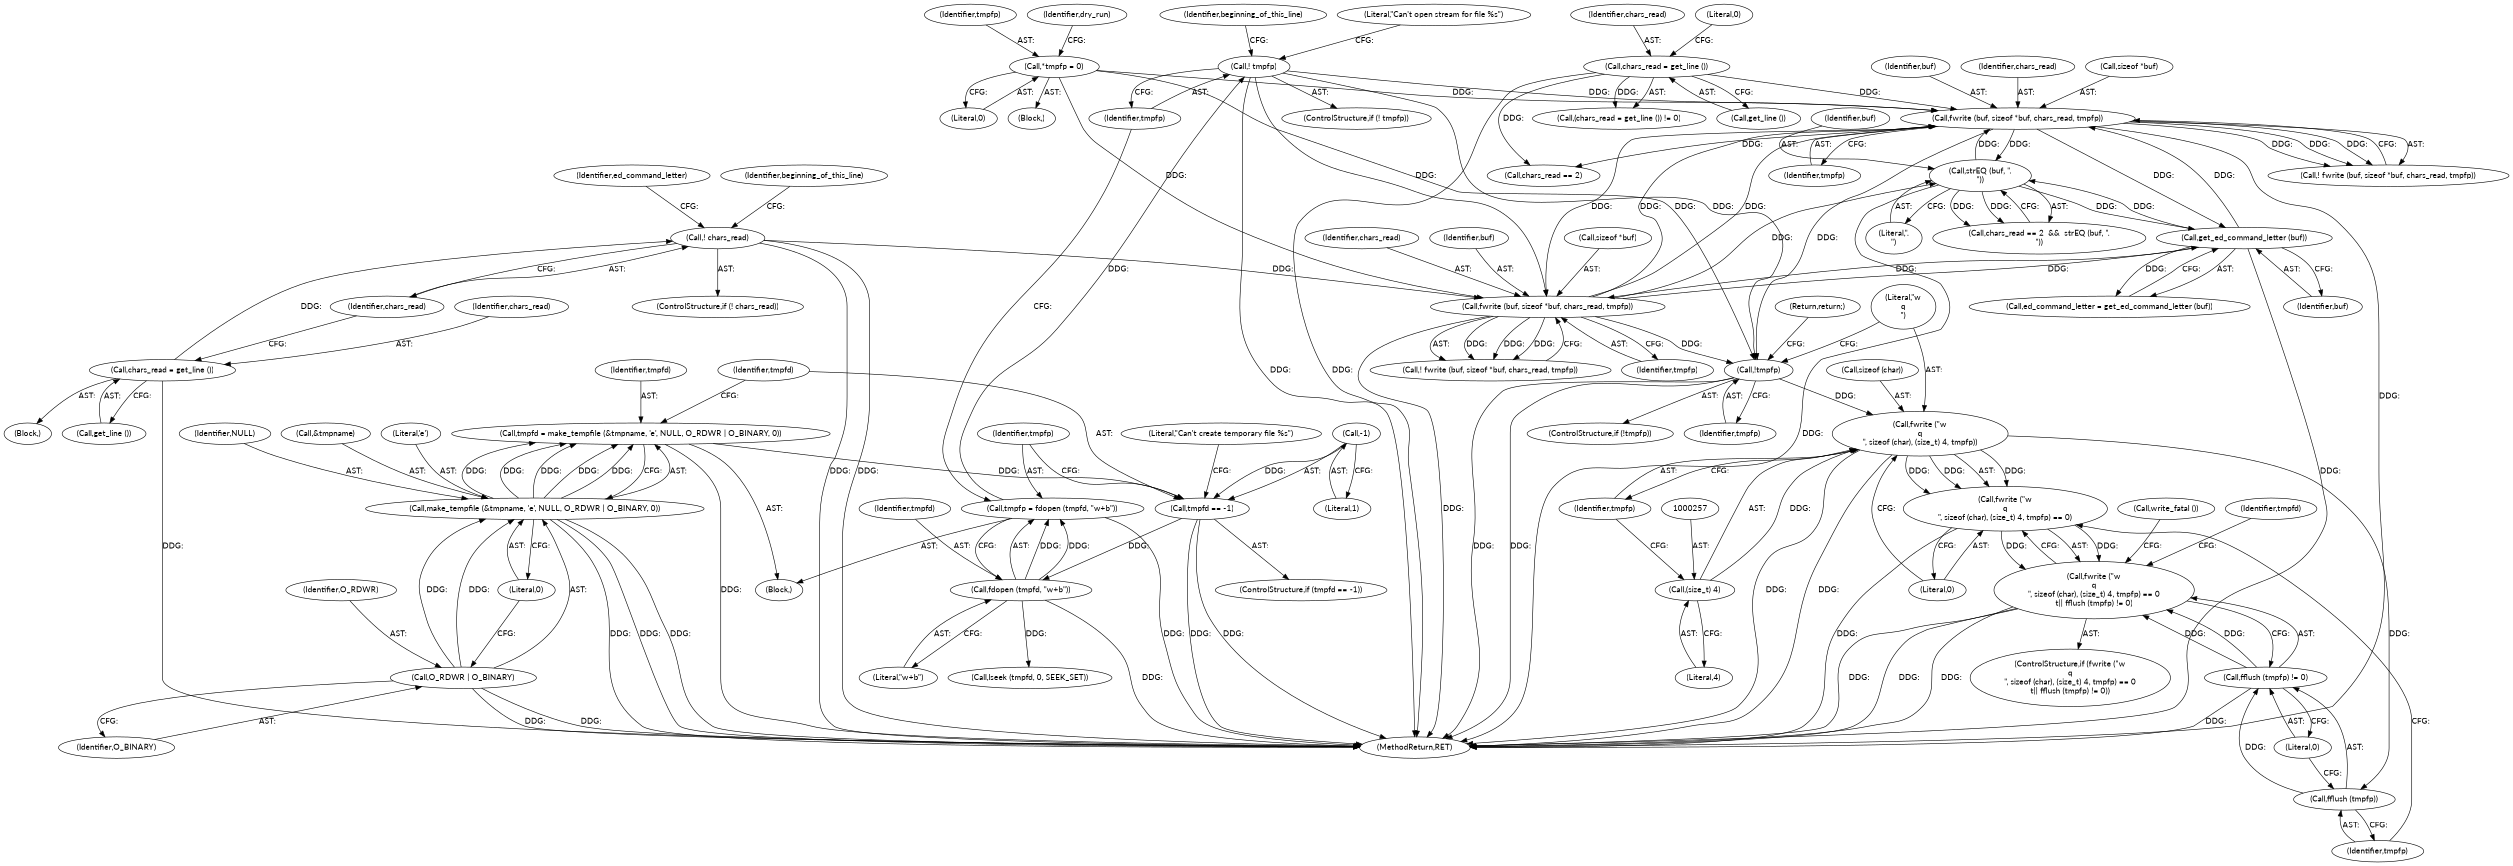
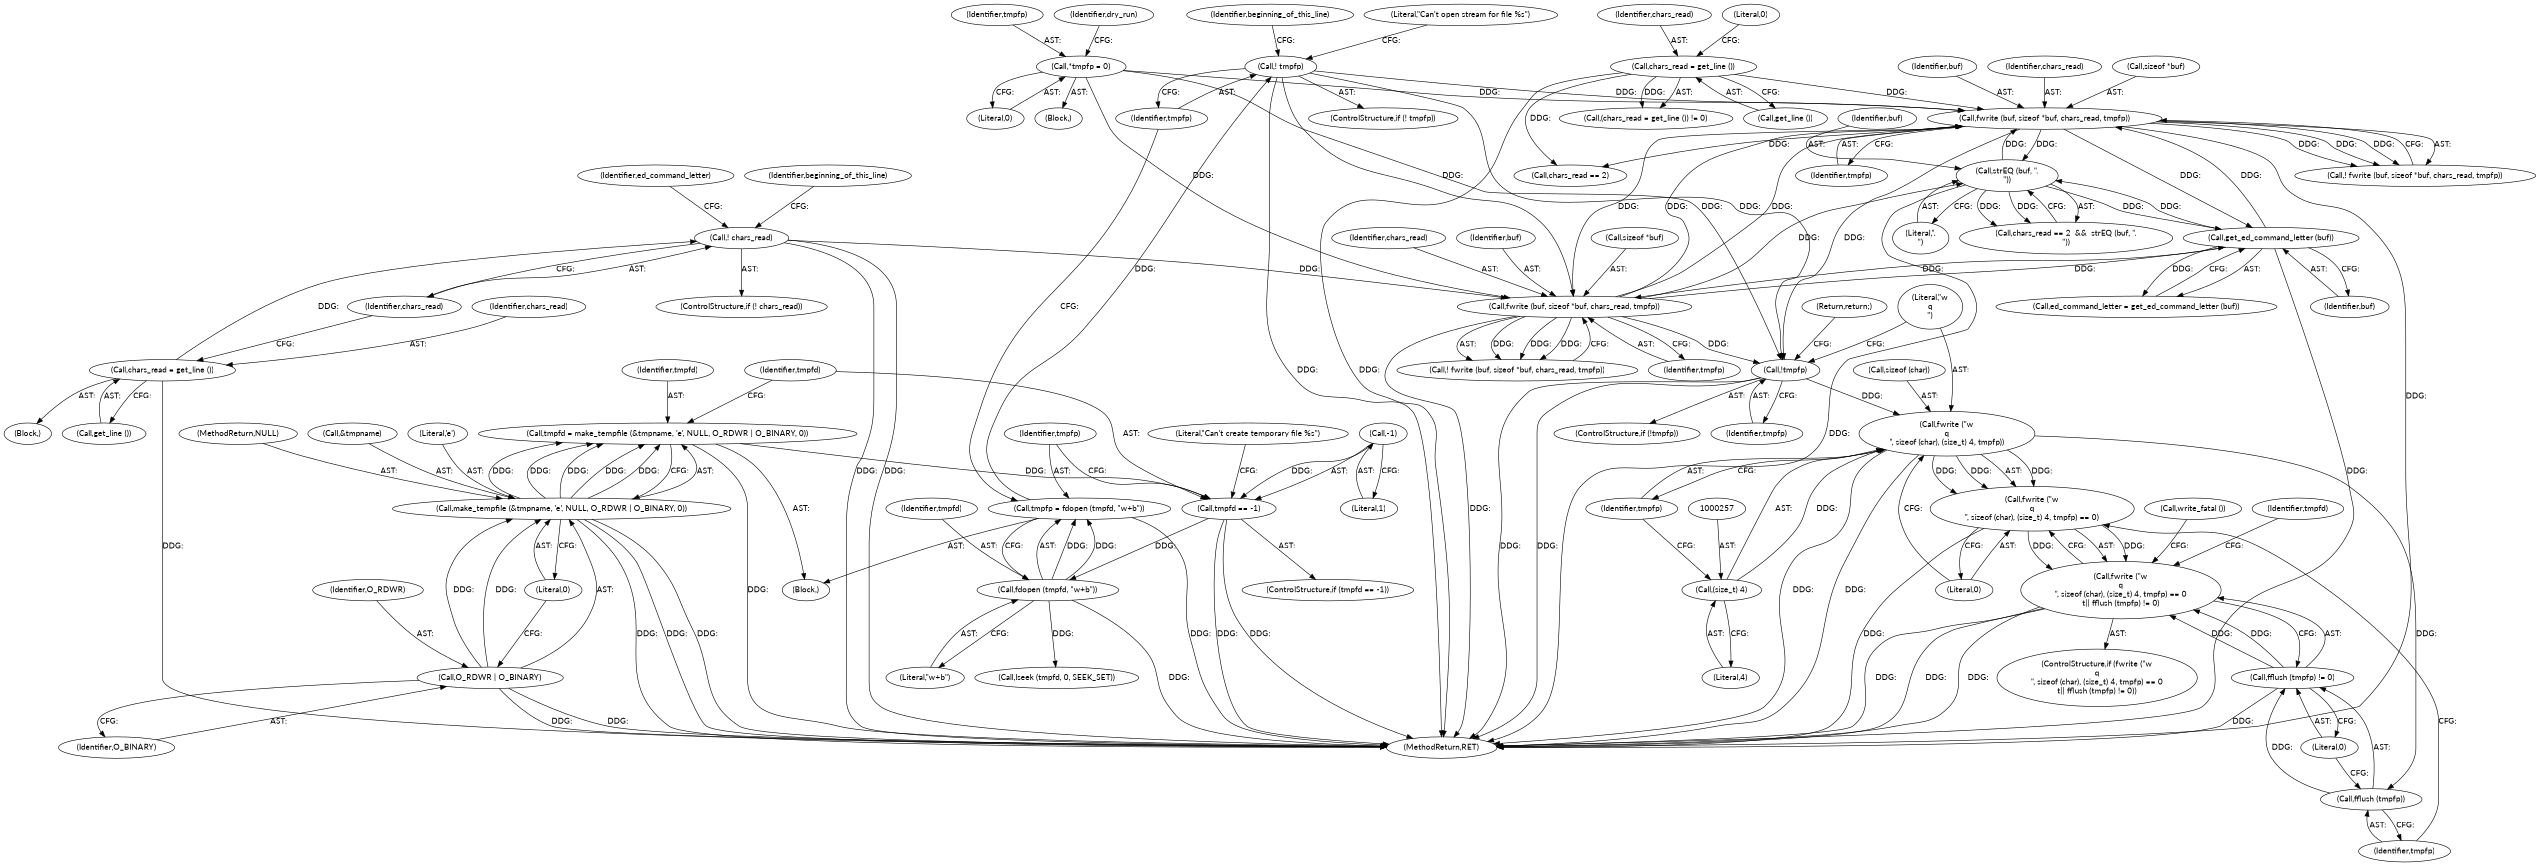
(225, 434) -> (238, 434)
